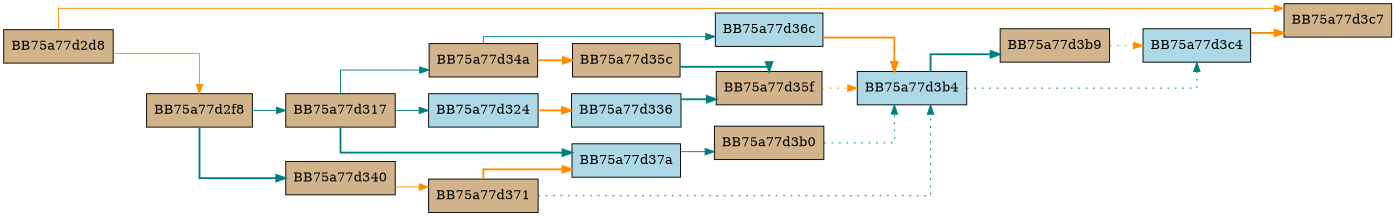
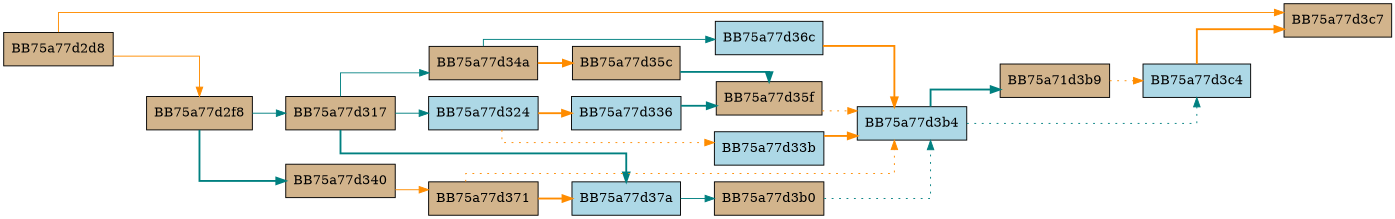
(1055, 45) -> (1055, 81)
none -> (769, 148)
(775, 196) -> (688, 173)
